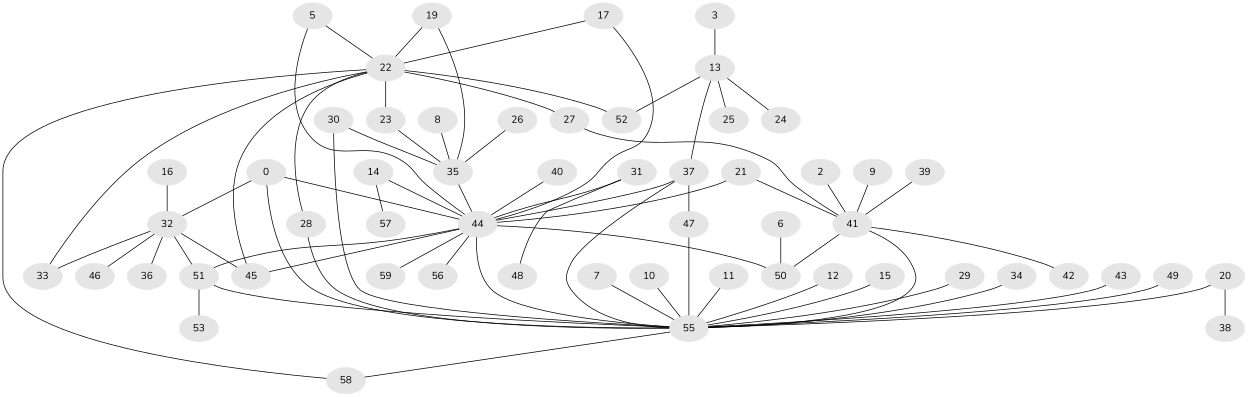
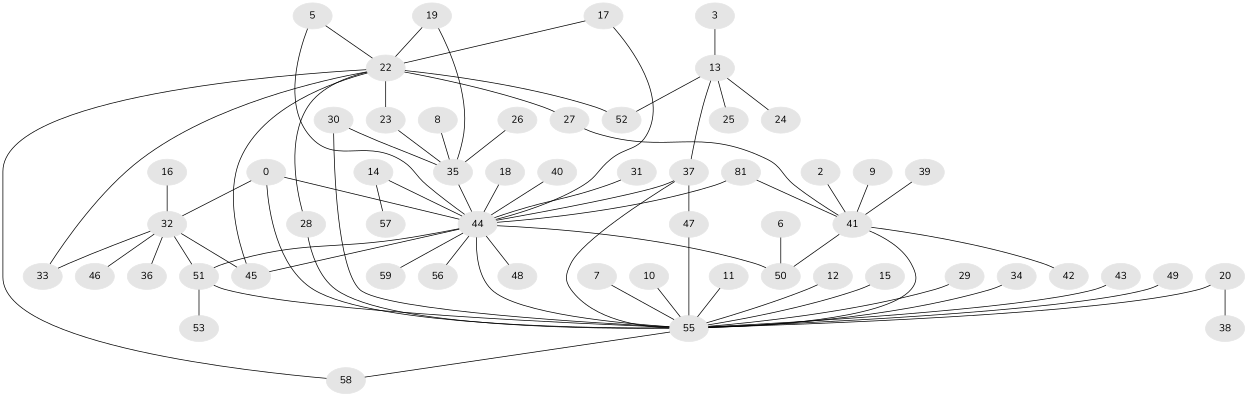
none -> (505, 172)
(741, 172) -> (741, 172)
(566, 203) -> (497, 250)
